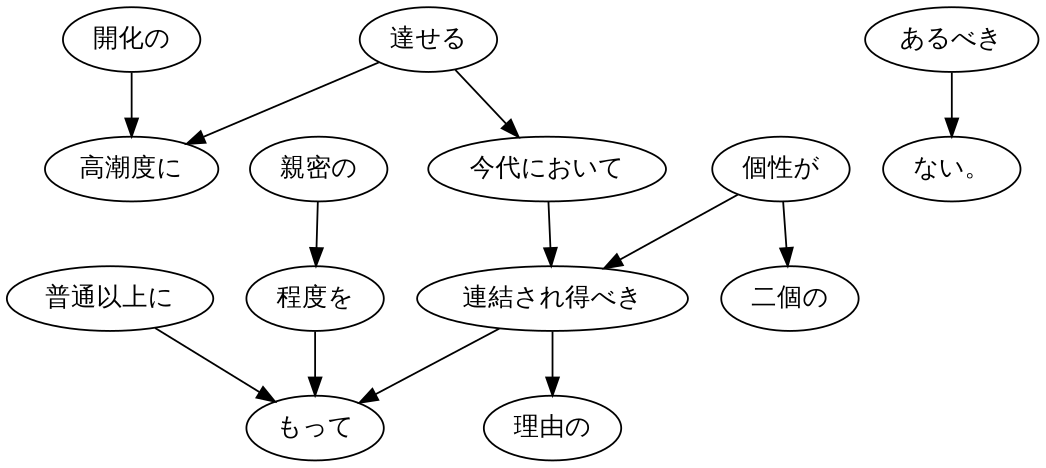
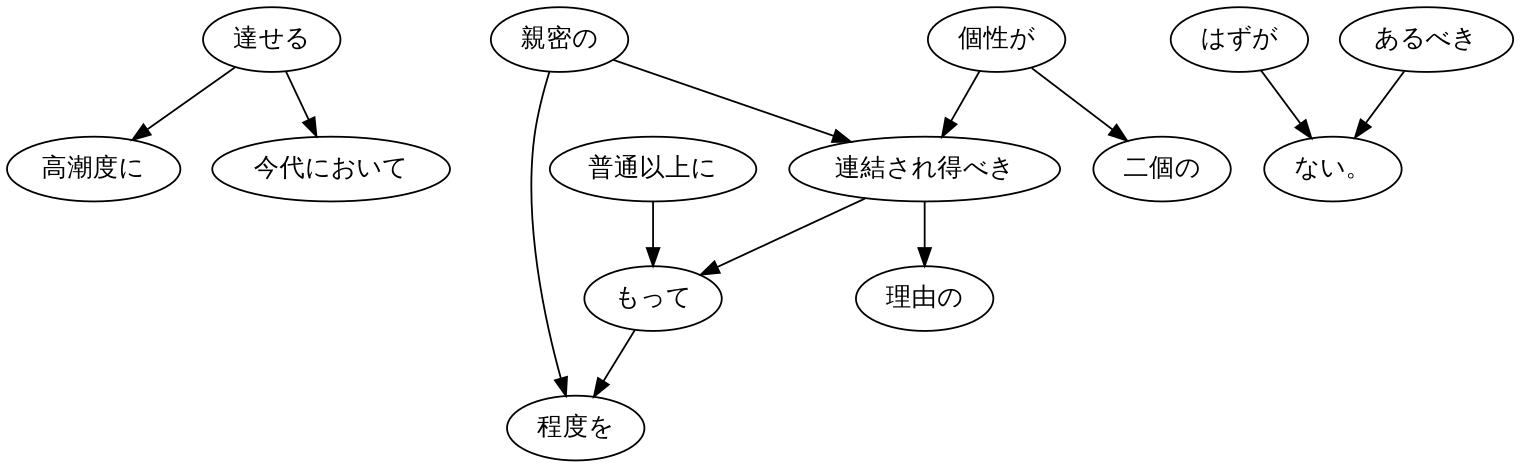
(132, 40) -> none
none -> (1239, 40)
(549, 225) -> (724, 98)
(315, 354) -> (619, 356)
